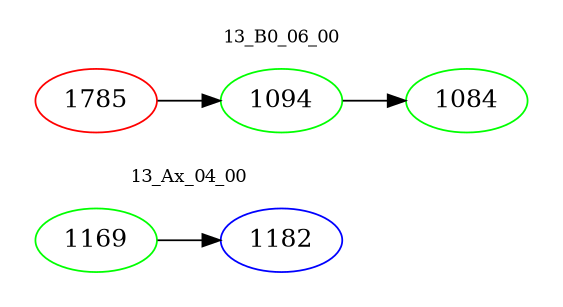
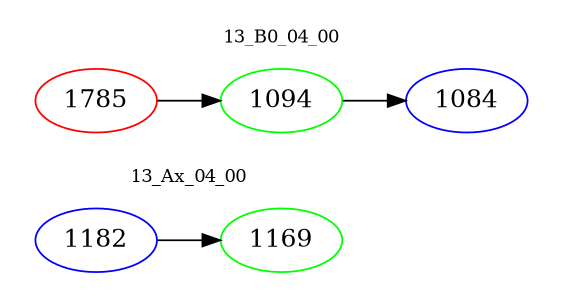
(282, 38) -> (282, 38)
(467, 101) -> (467, 101)
(180, 240) -> (180, 240)
